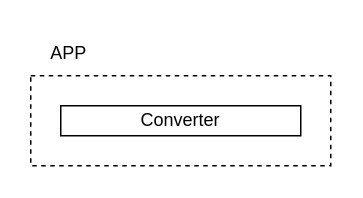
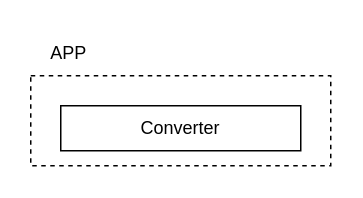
(181, 121) -> (181, 128)
